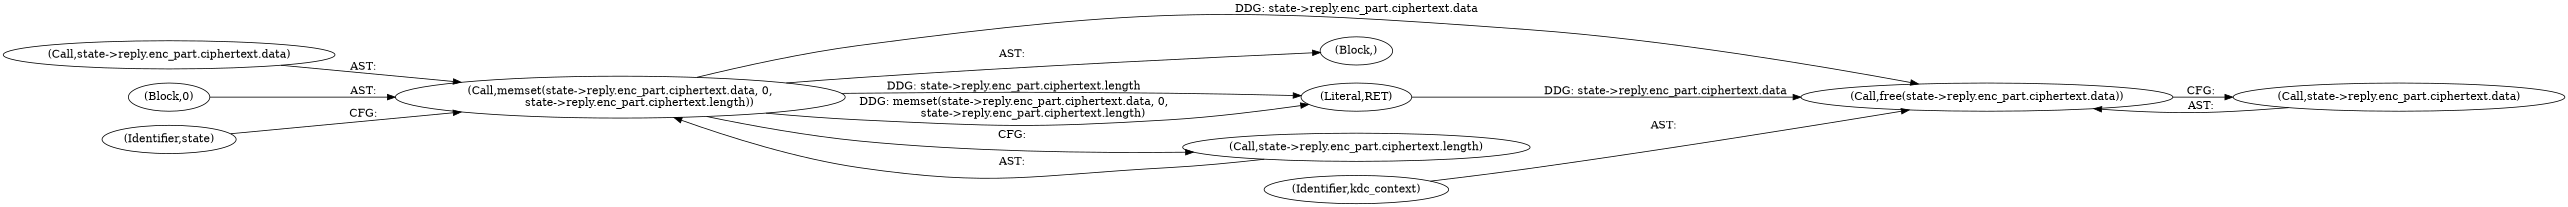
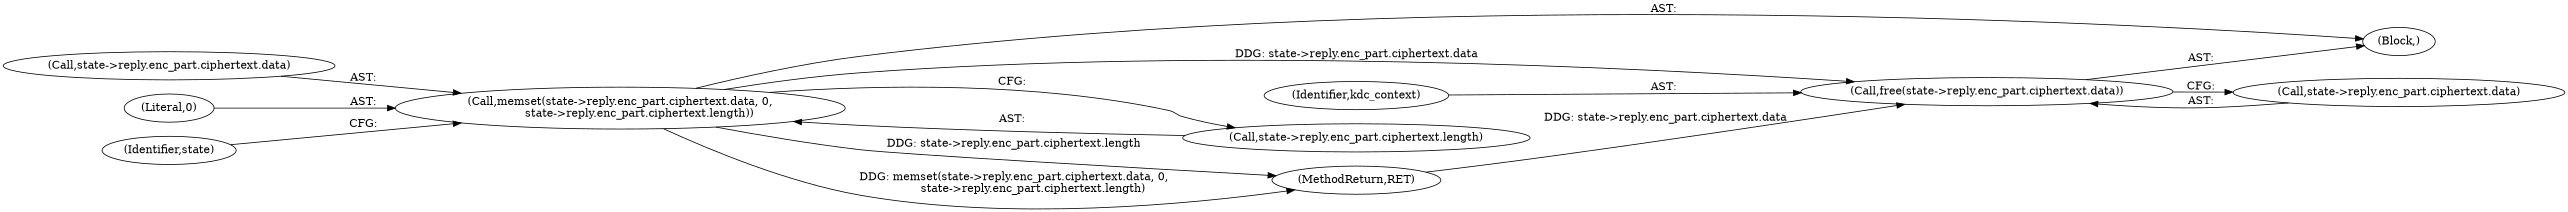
none -> (2221, 63)
(169, 97) -> (169, 108)
(1356, 97) -> (1356, 180)
